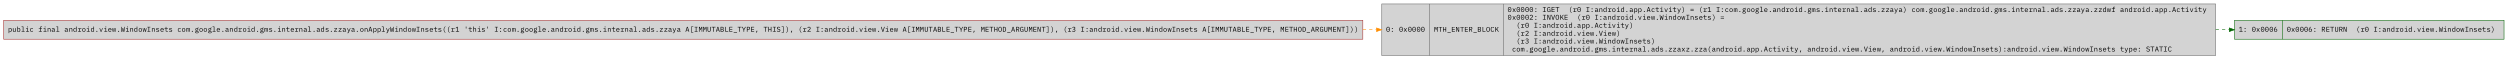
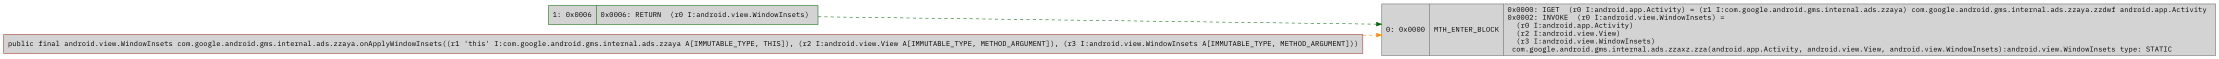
(2222, 30) -> (1097, 20)
